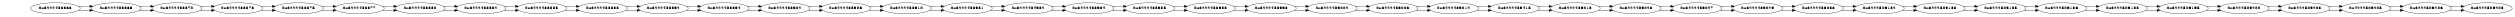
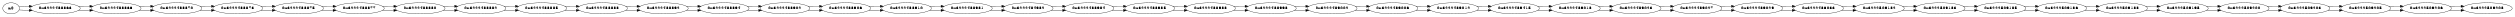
none -> (11, 8)
(2366, 8) -> (2366, 8)
